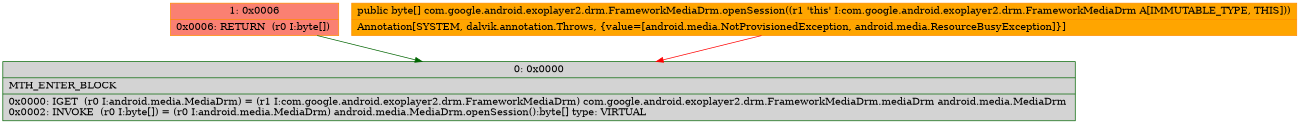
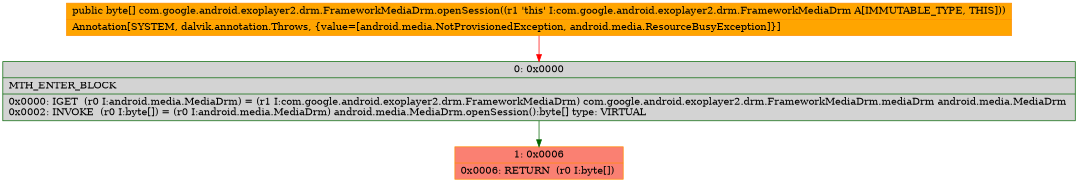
(366, 48) -> (539, 130)
